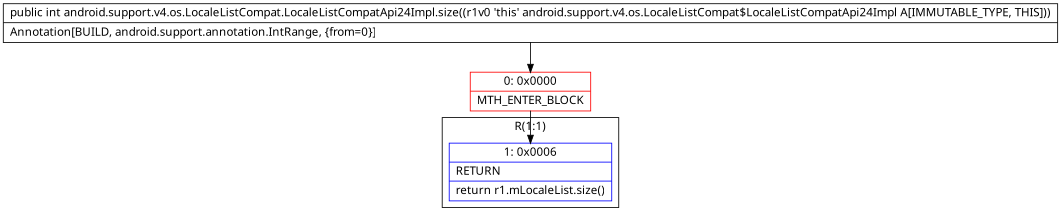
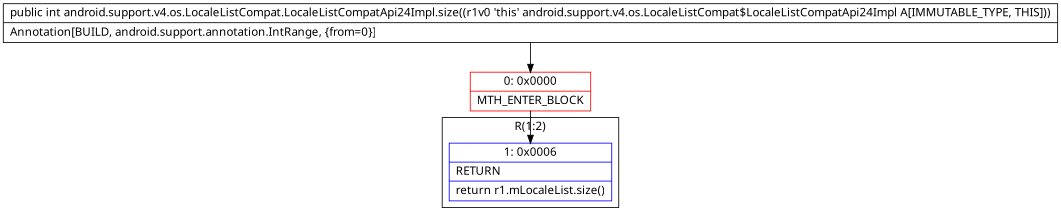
(530, 127) -> (530, 127)
